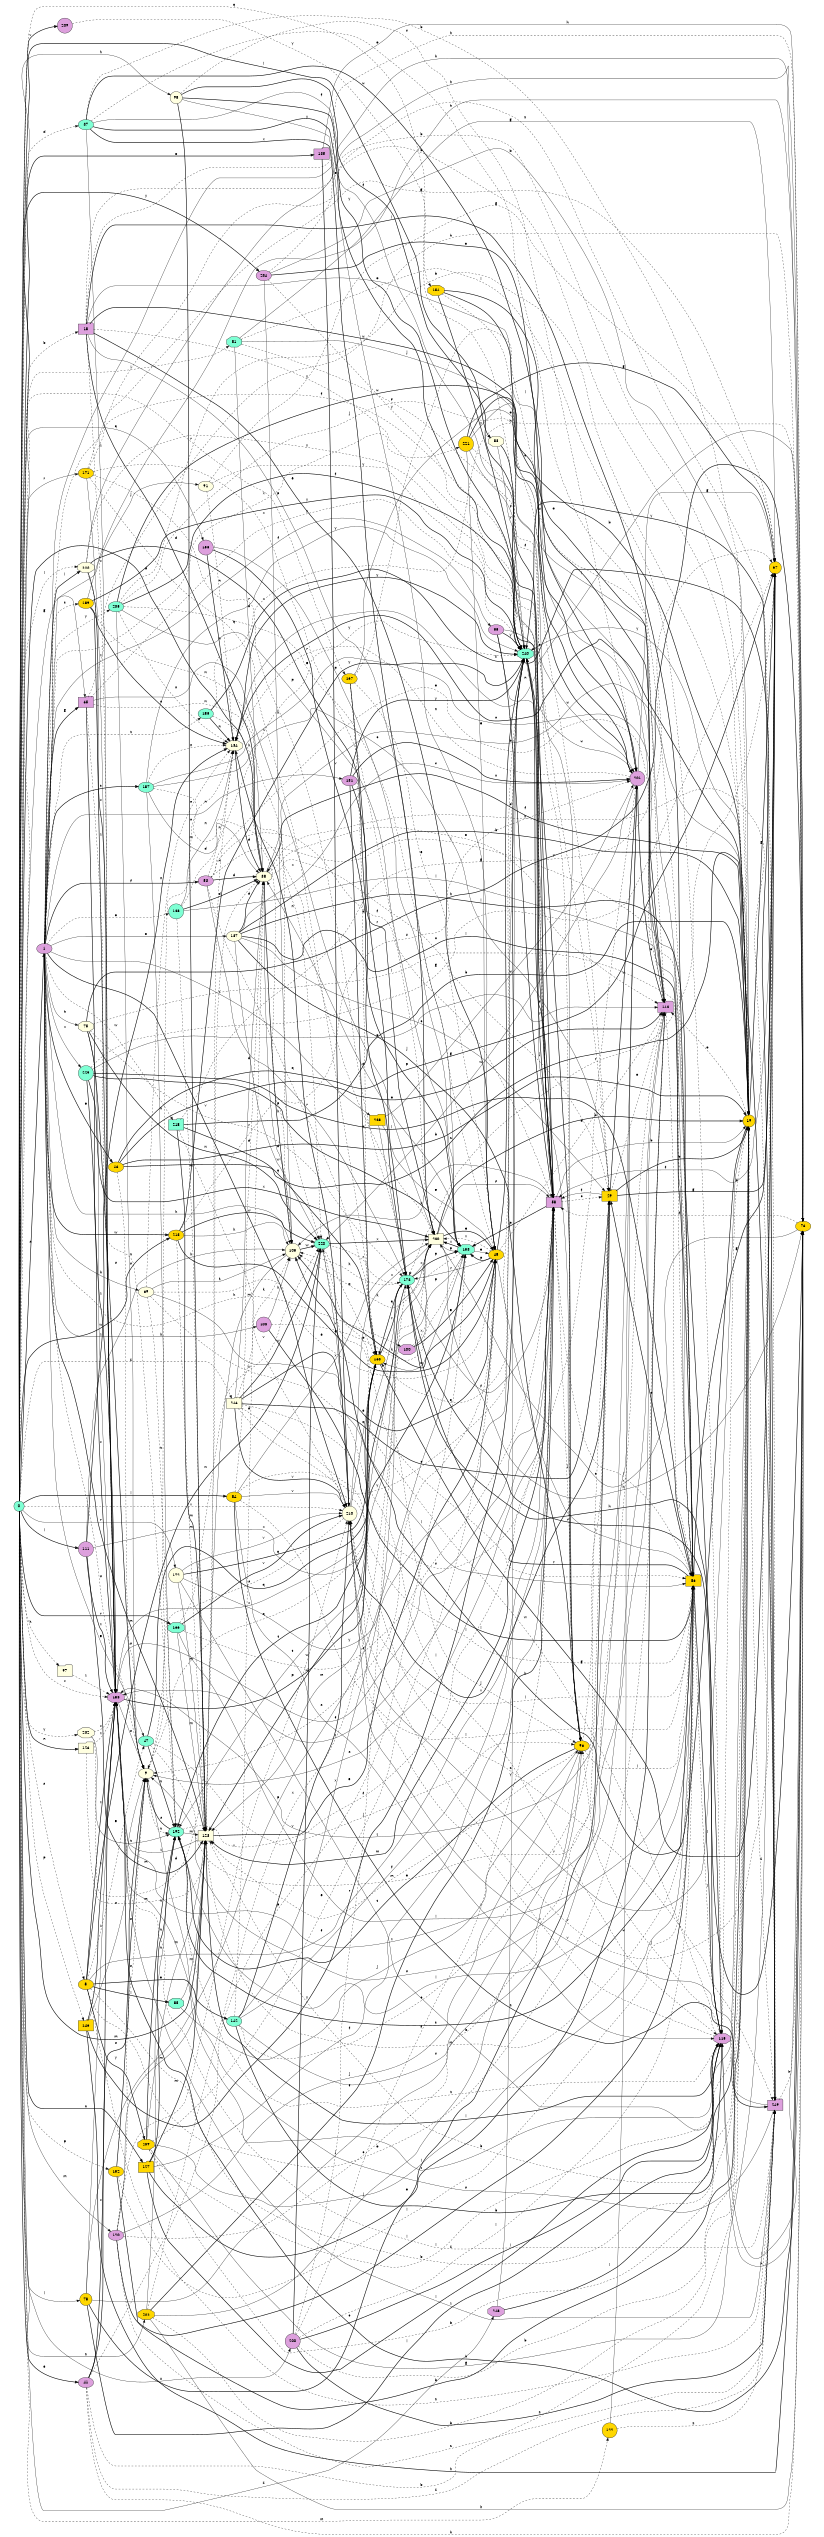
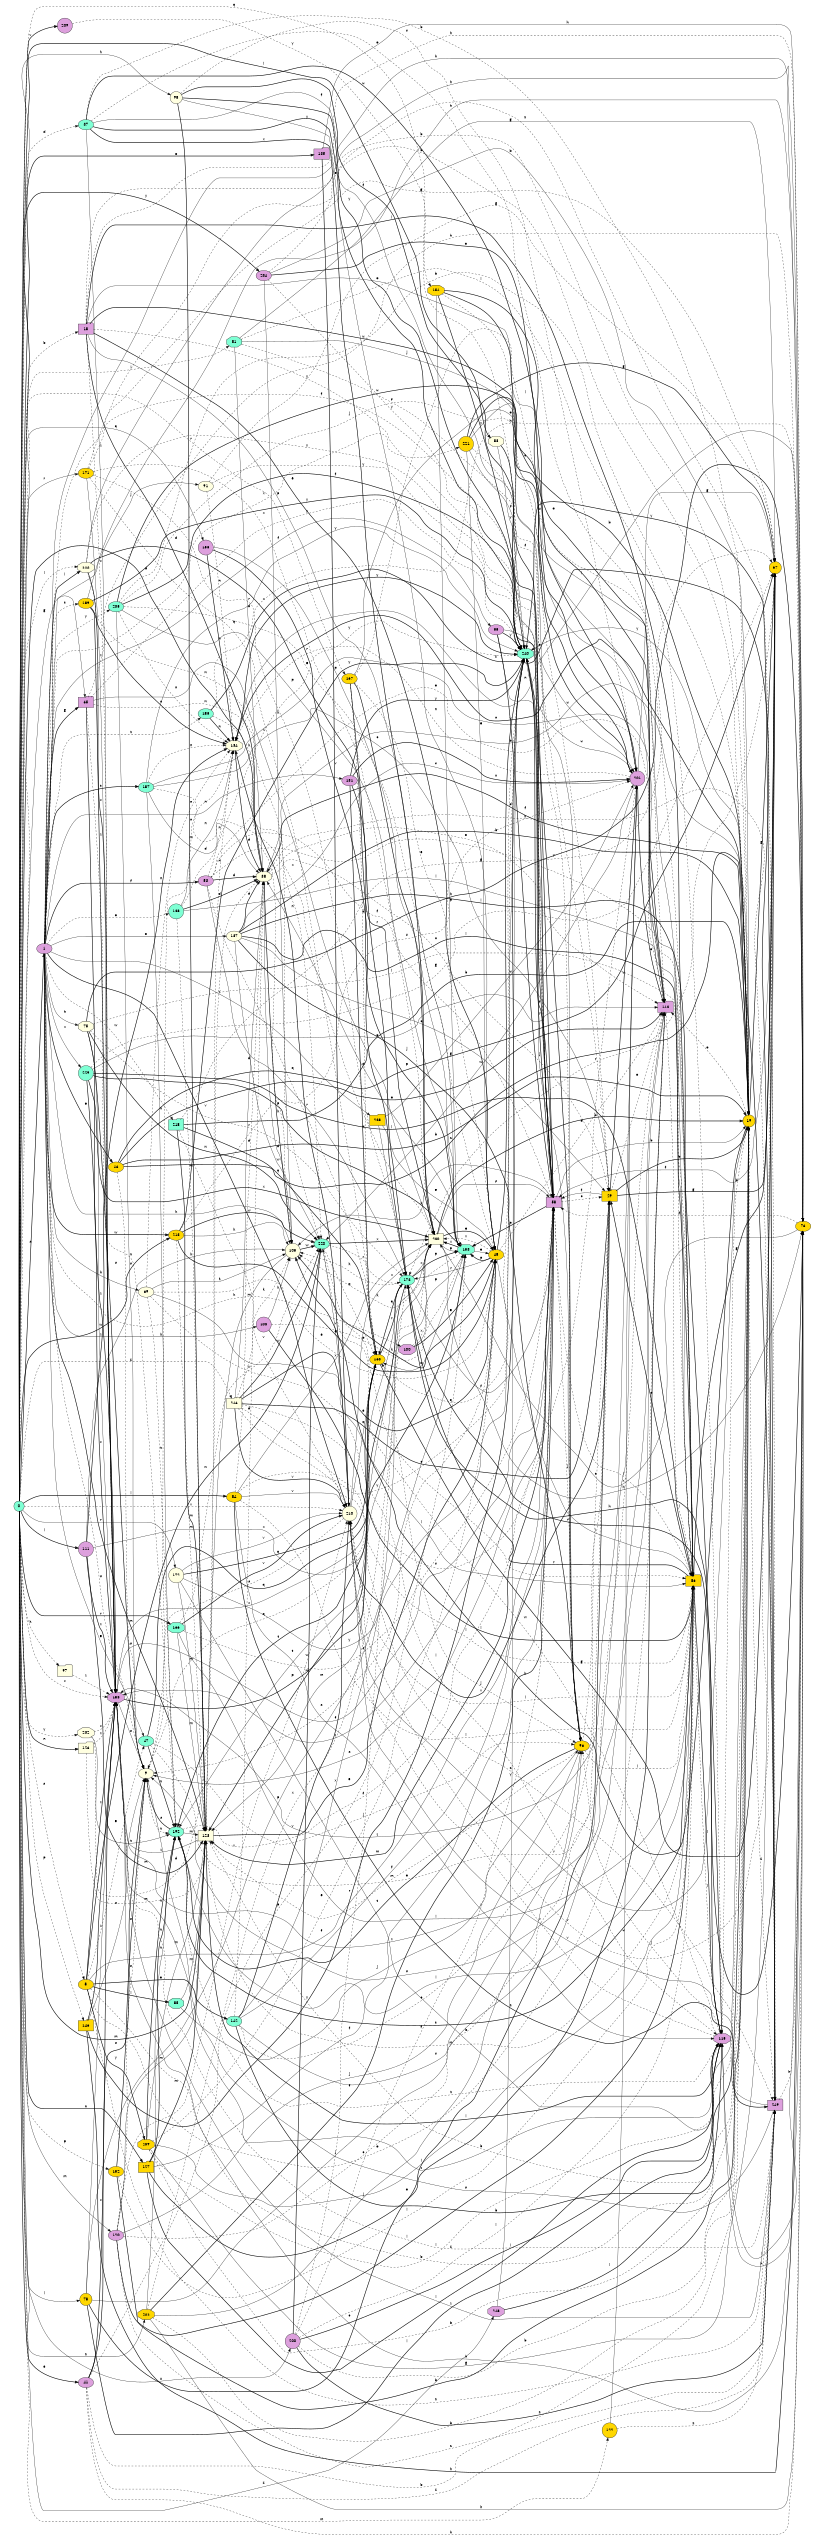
none -> (446, 746)
none -> (404, 900)
(766, 2372) -> (766, 2372)
